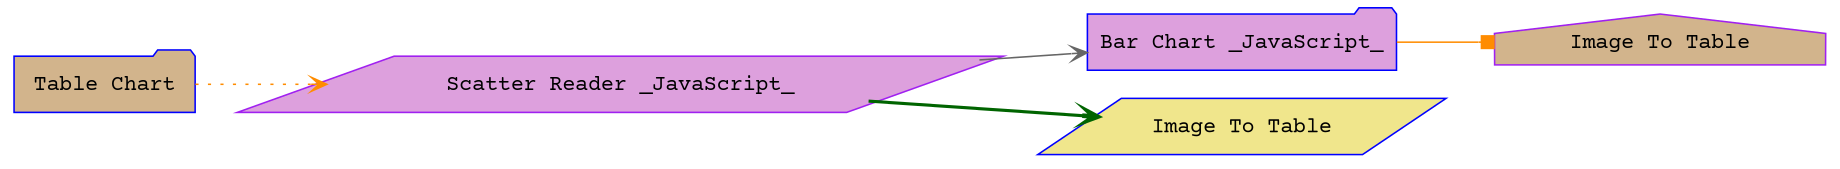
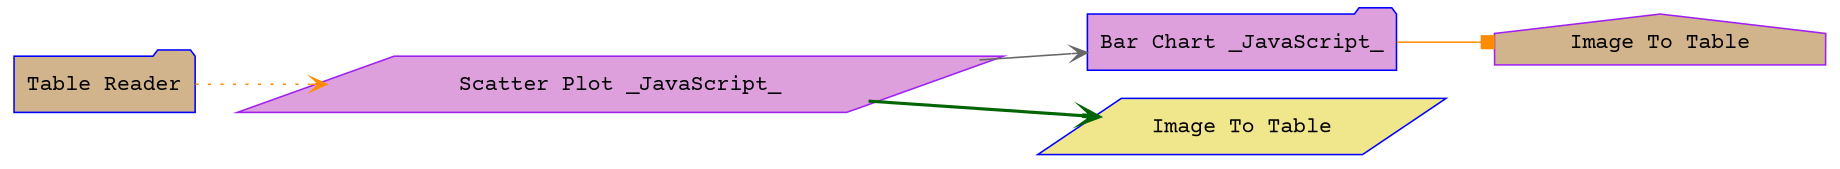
(105, 84) -> (105, 84)
(620, 84) -> (620, 84)
